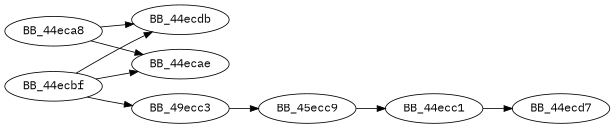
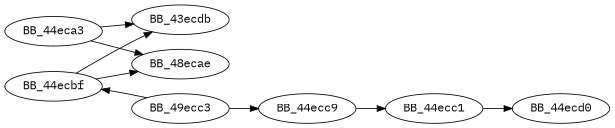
(180, 20) -> (180, 20)
(54, 31) -> (54, 31)
(180, 64) -> (180, 64)
(106, 101) -> (128, 94)
(307, 109) -> (307, 109)
(561, 109) -> (561, 109)
